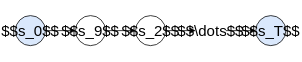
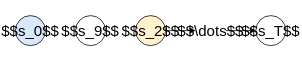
(58, 30) -> none
(118, 30) -> none
(150, 30) -> (150, 30)
(270, 30) -> (270, 30)
